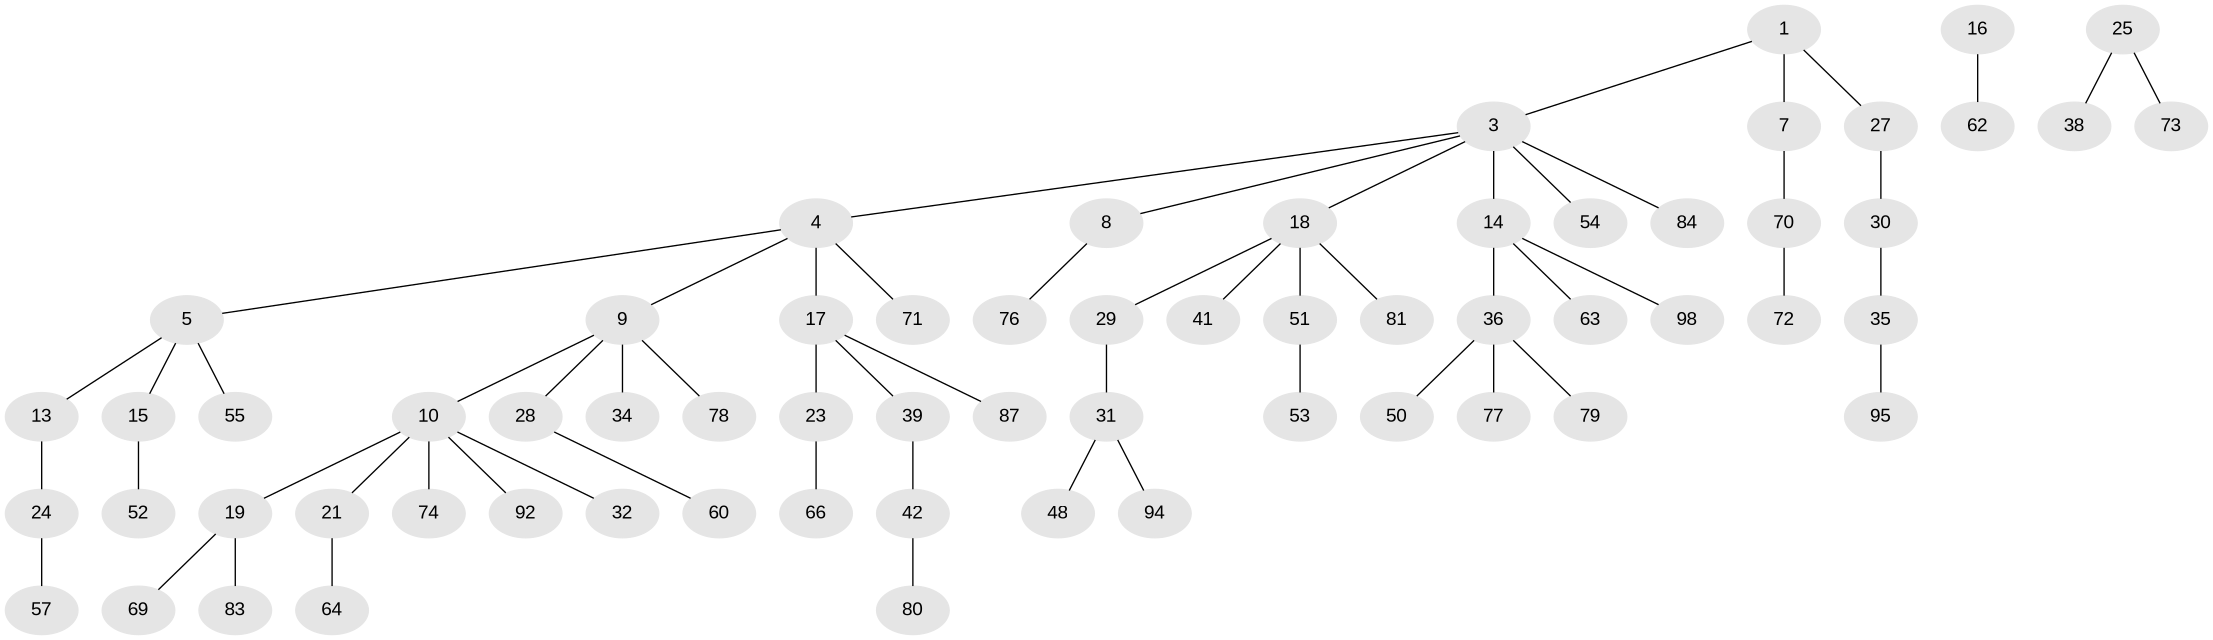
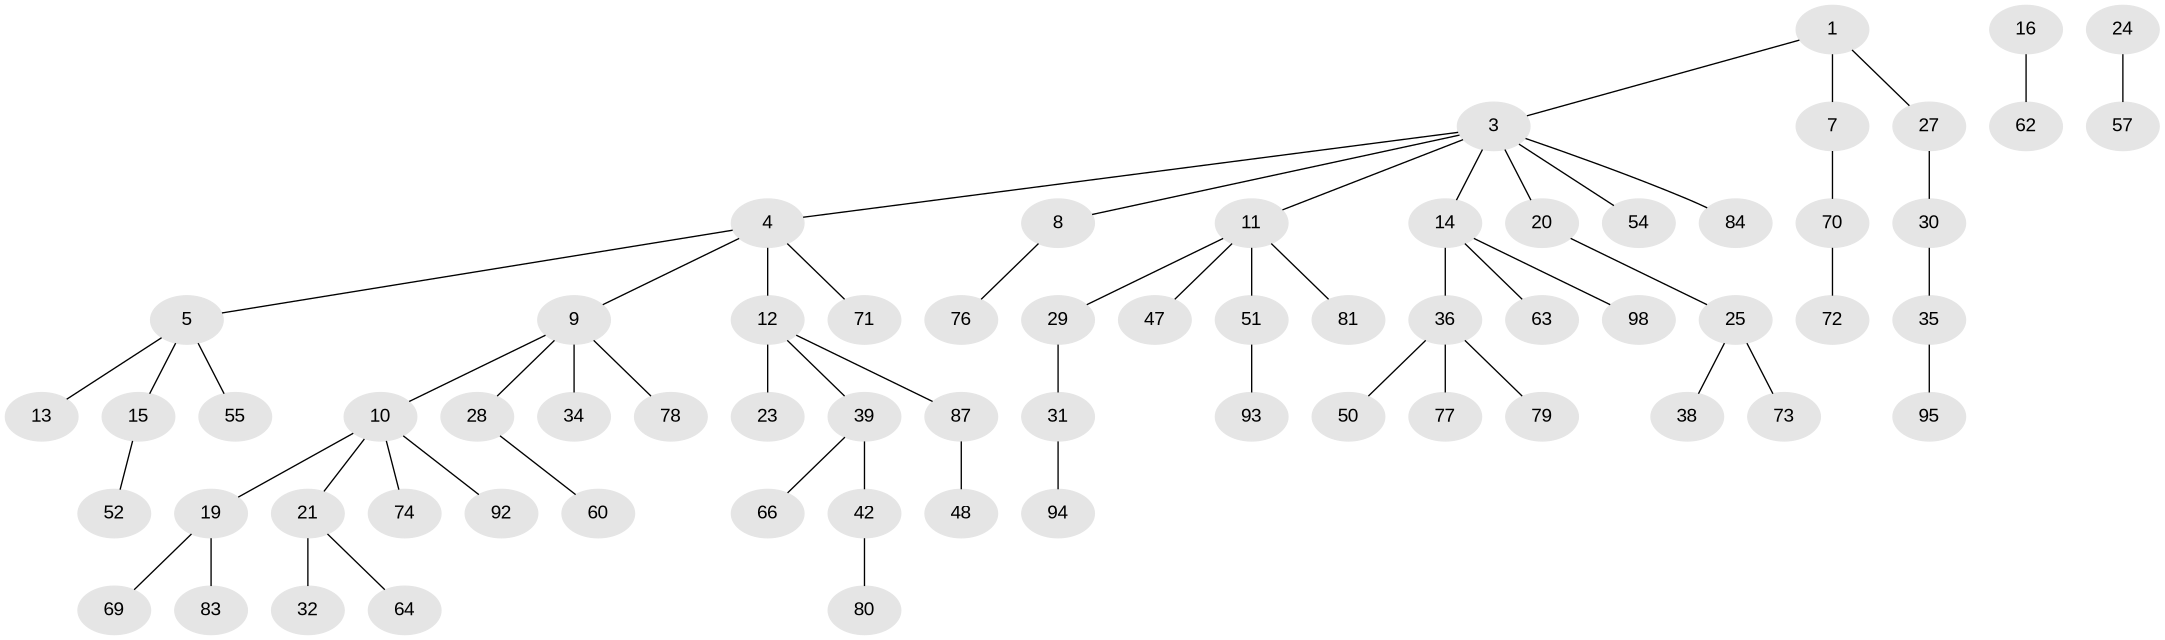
(1300, 223) -> (1252, 223)
none -> (1542, 223)
(816, 320) -> (768, 320)
(1203, 320) -> (1155, 320)
(1300, 417) -> (1252, 417)
(42, 465) -> none
(526, 465) -> (308, 562)
(816, 465) -> (816, 465)
(1082, 465) -> (961, 465)
